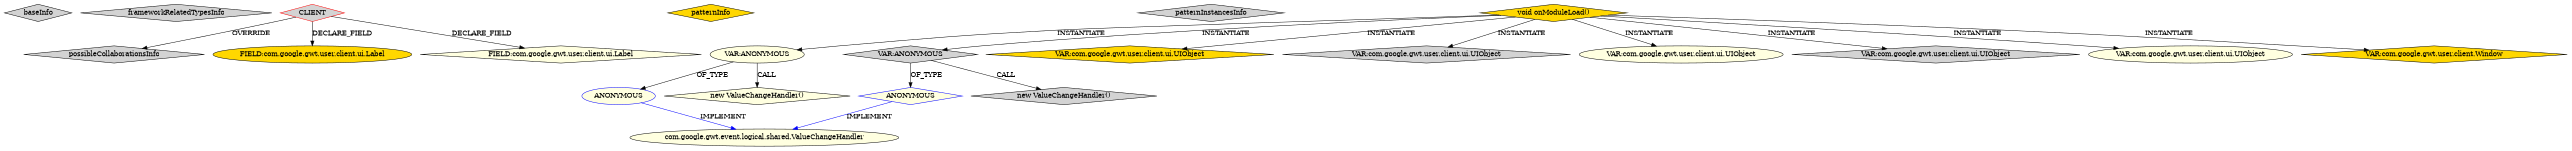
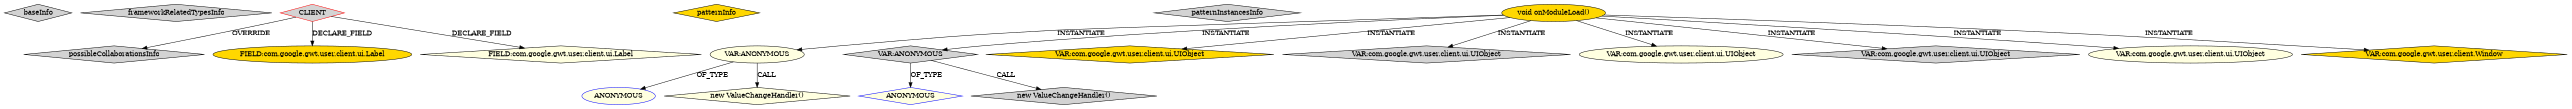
(1554, 13) -> (1554, 13)
(764, 138) -> none
